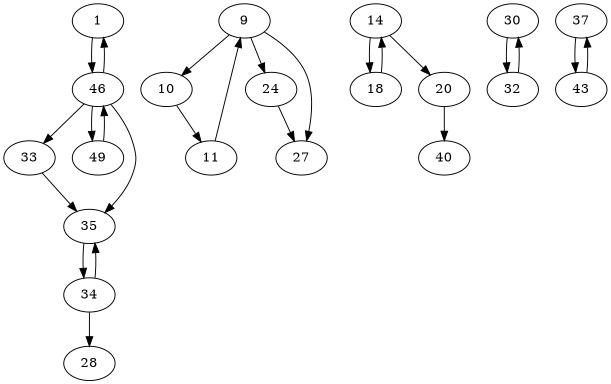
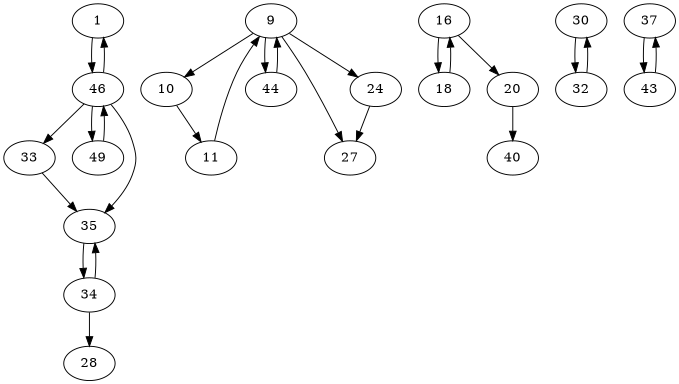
(376, 21) -> (444, 21)
none -> (271, 89)
